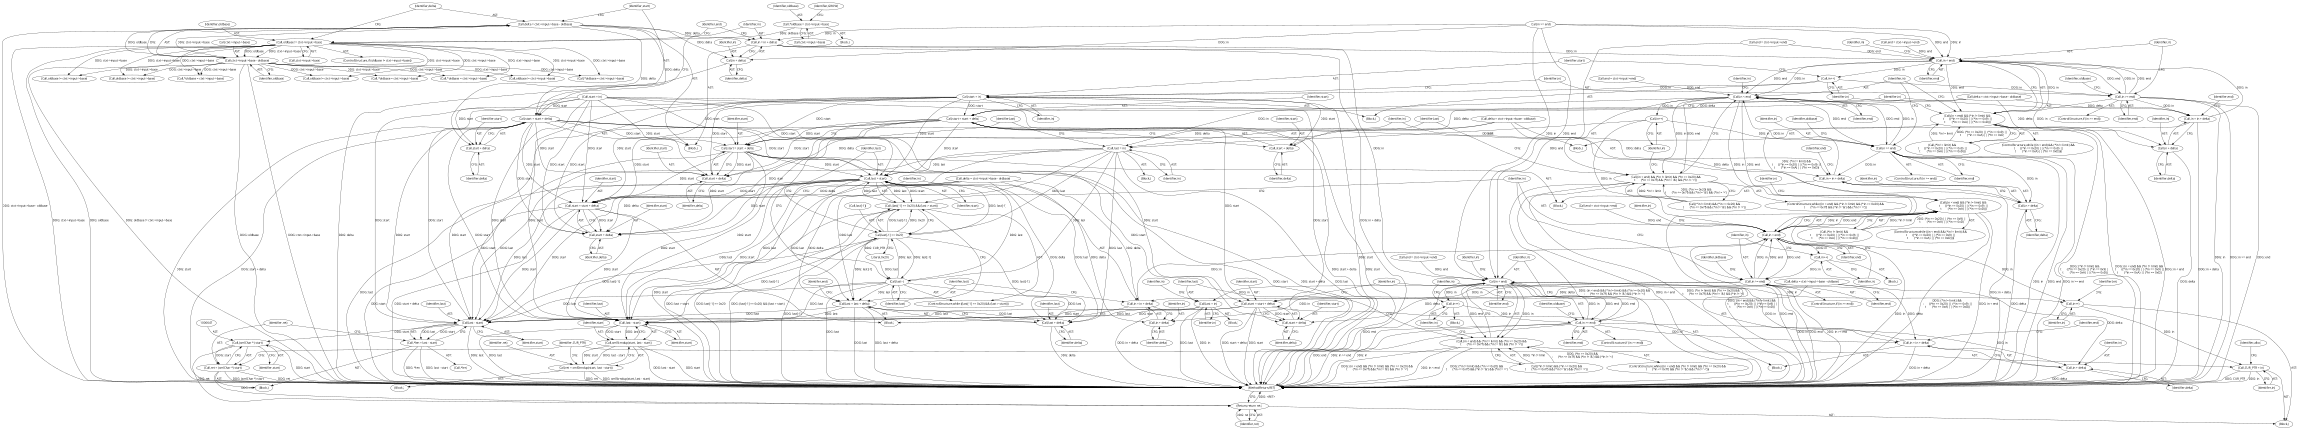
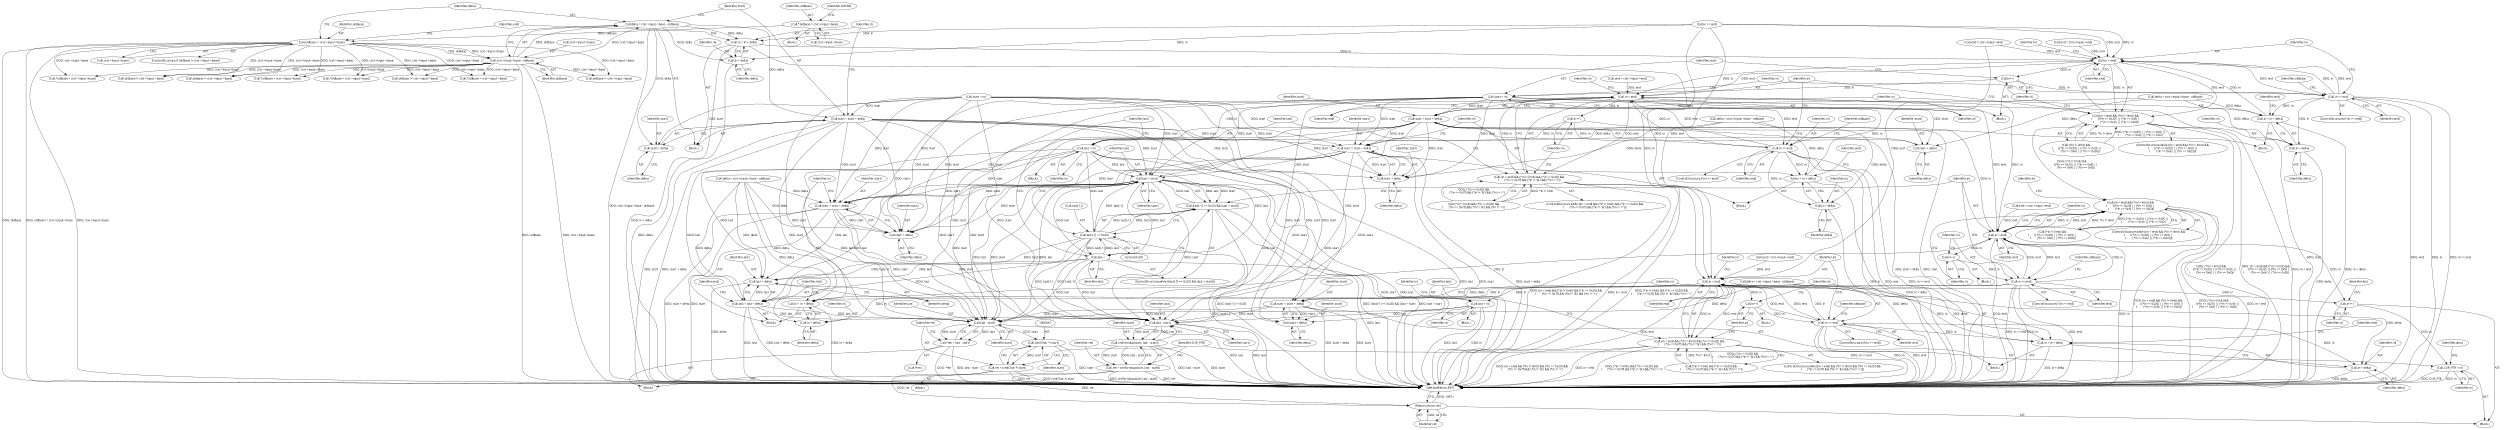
(875, 248) -> (1137, 248)
(883, 270) -> (1152, 221)
(594, 403) -> (1157, 396)
